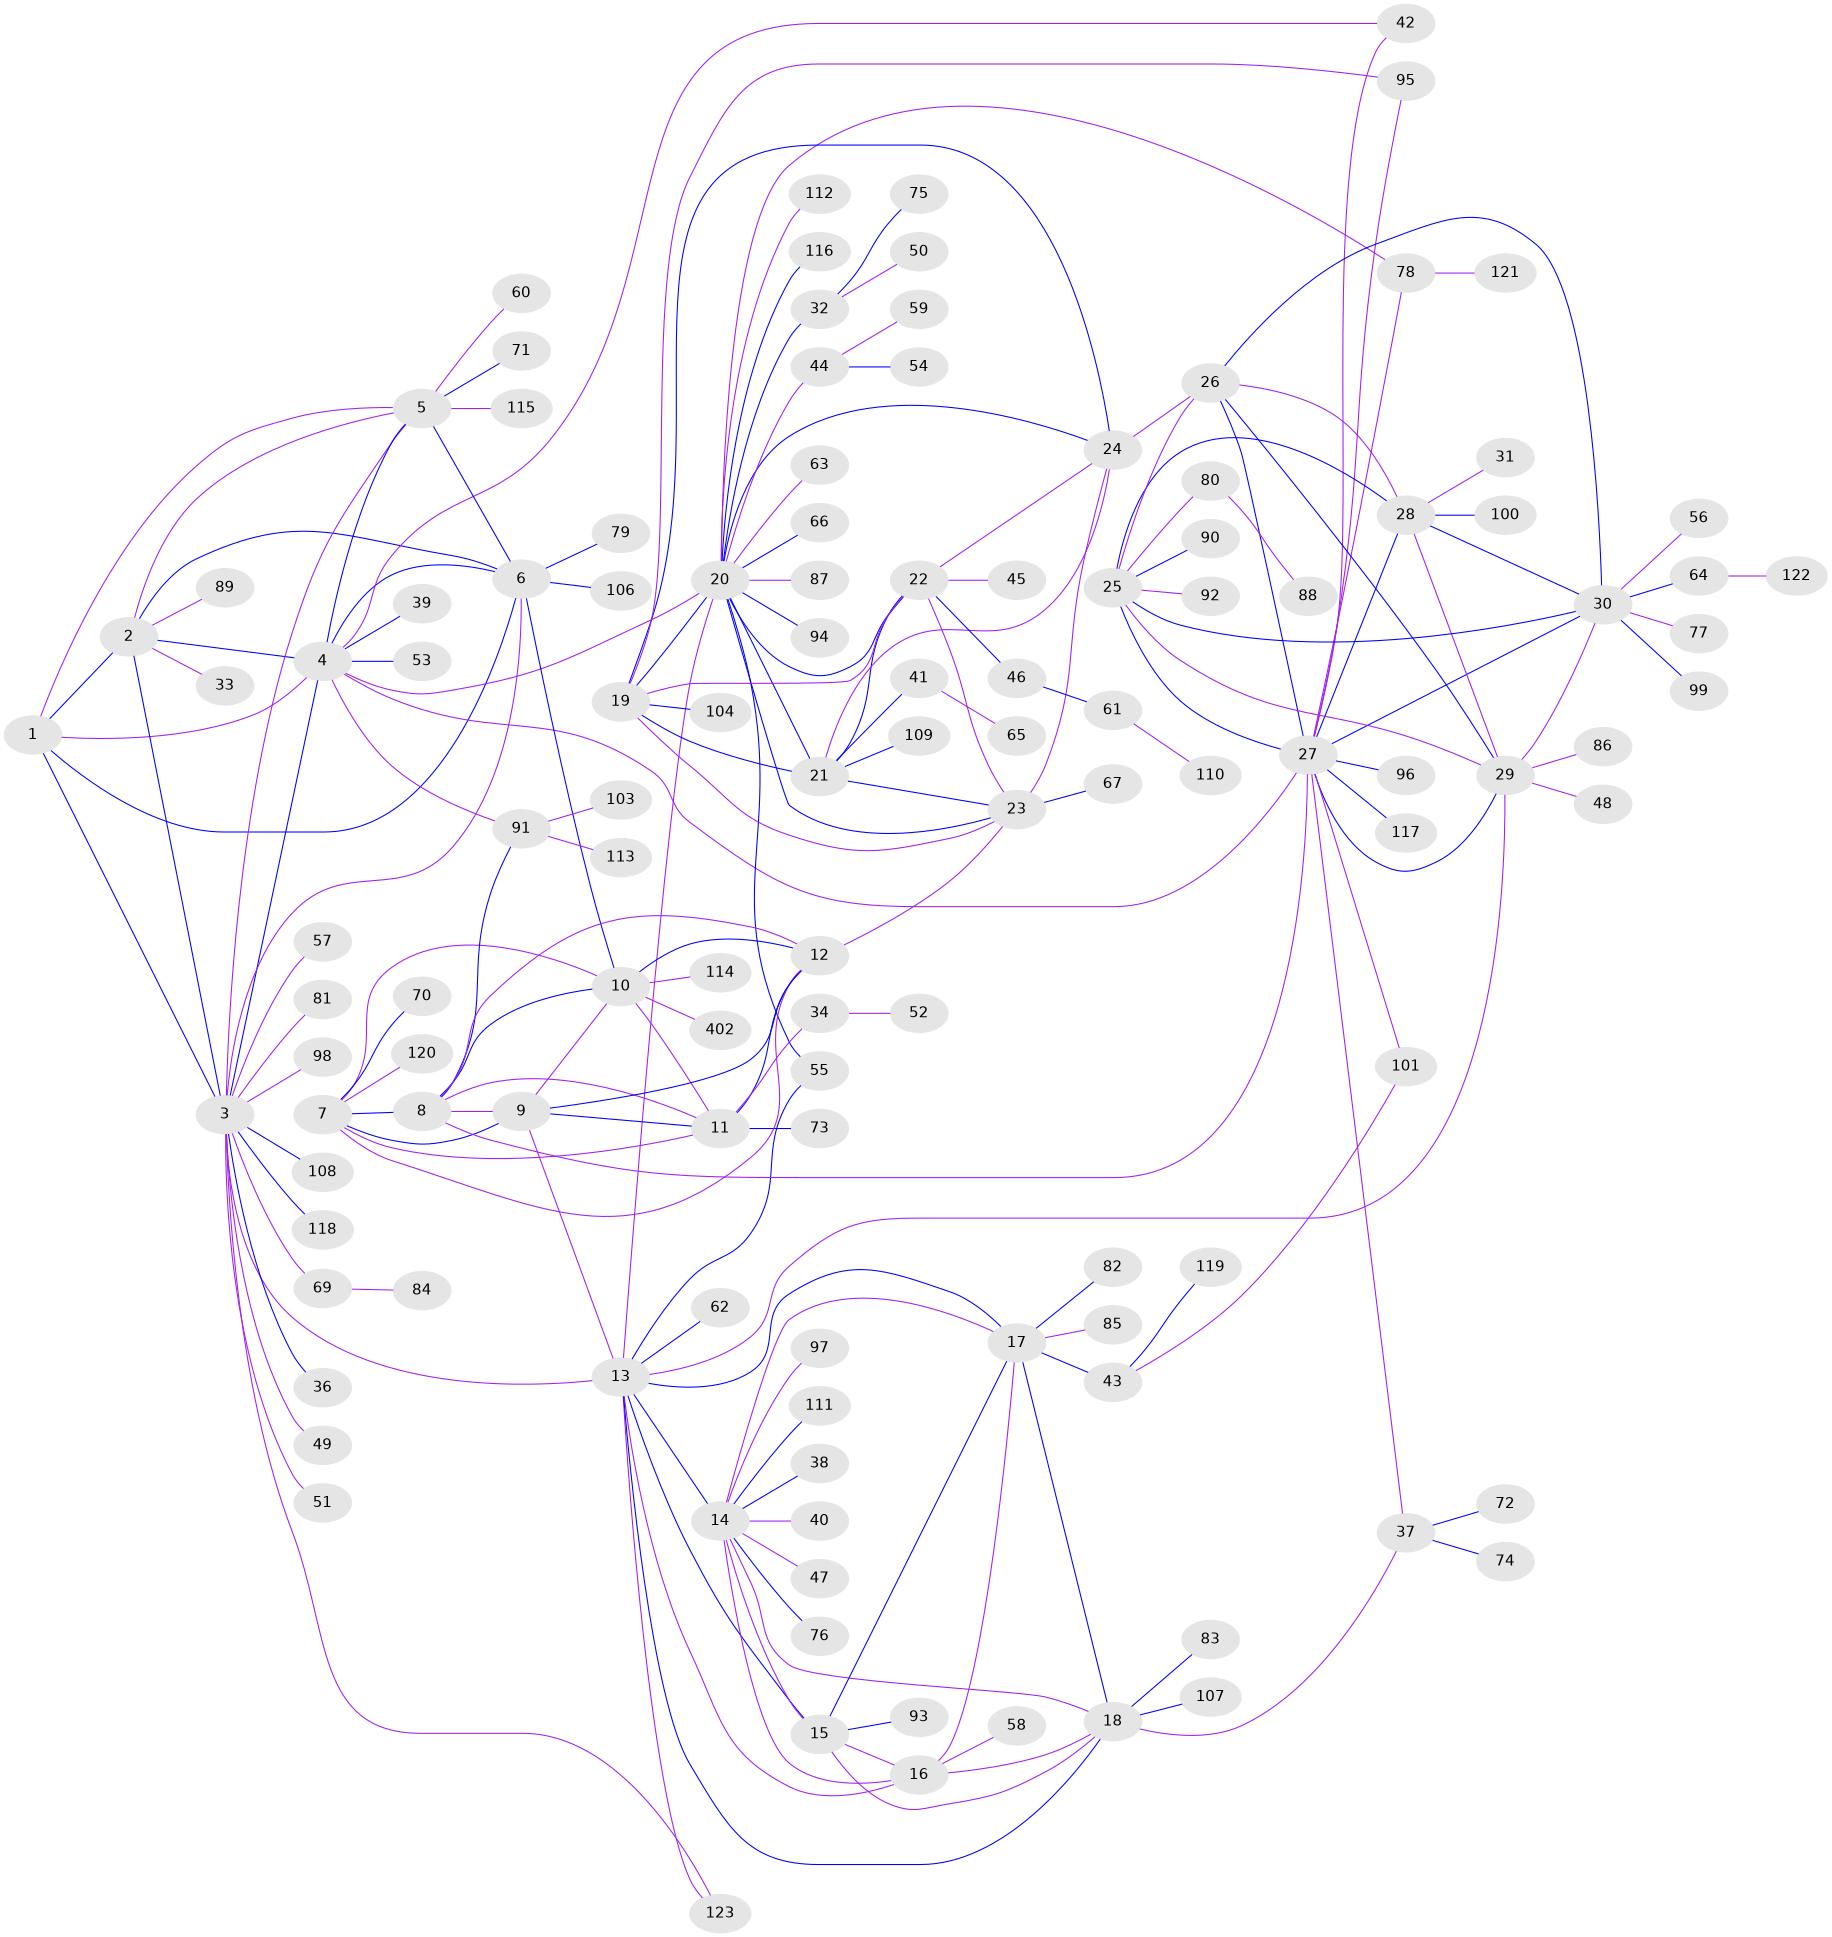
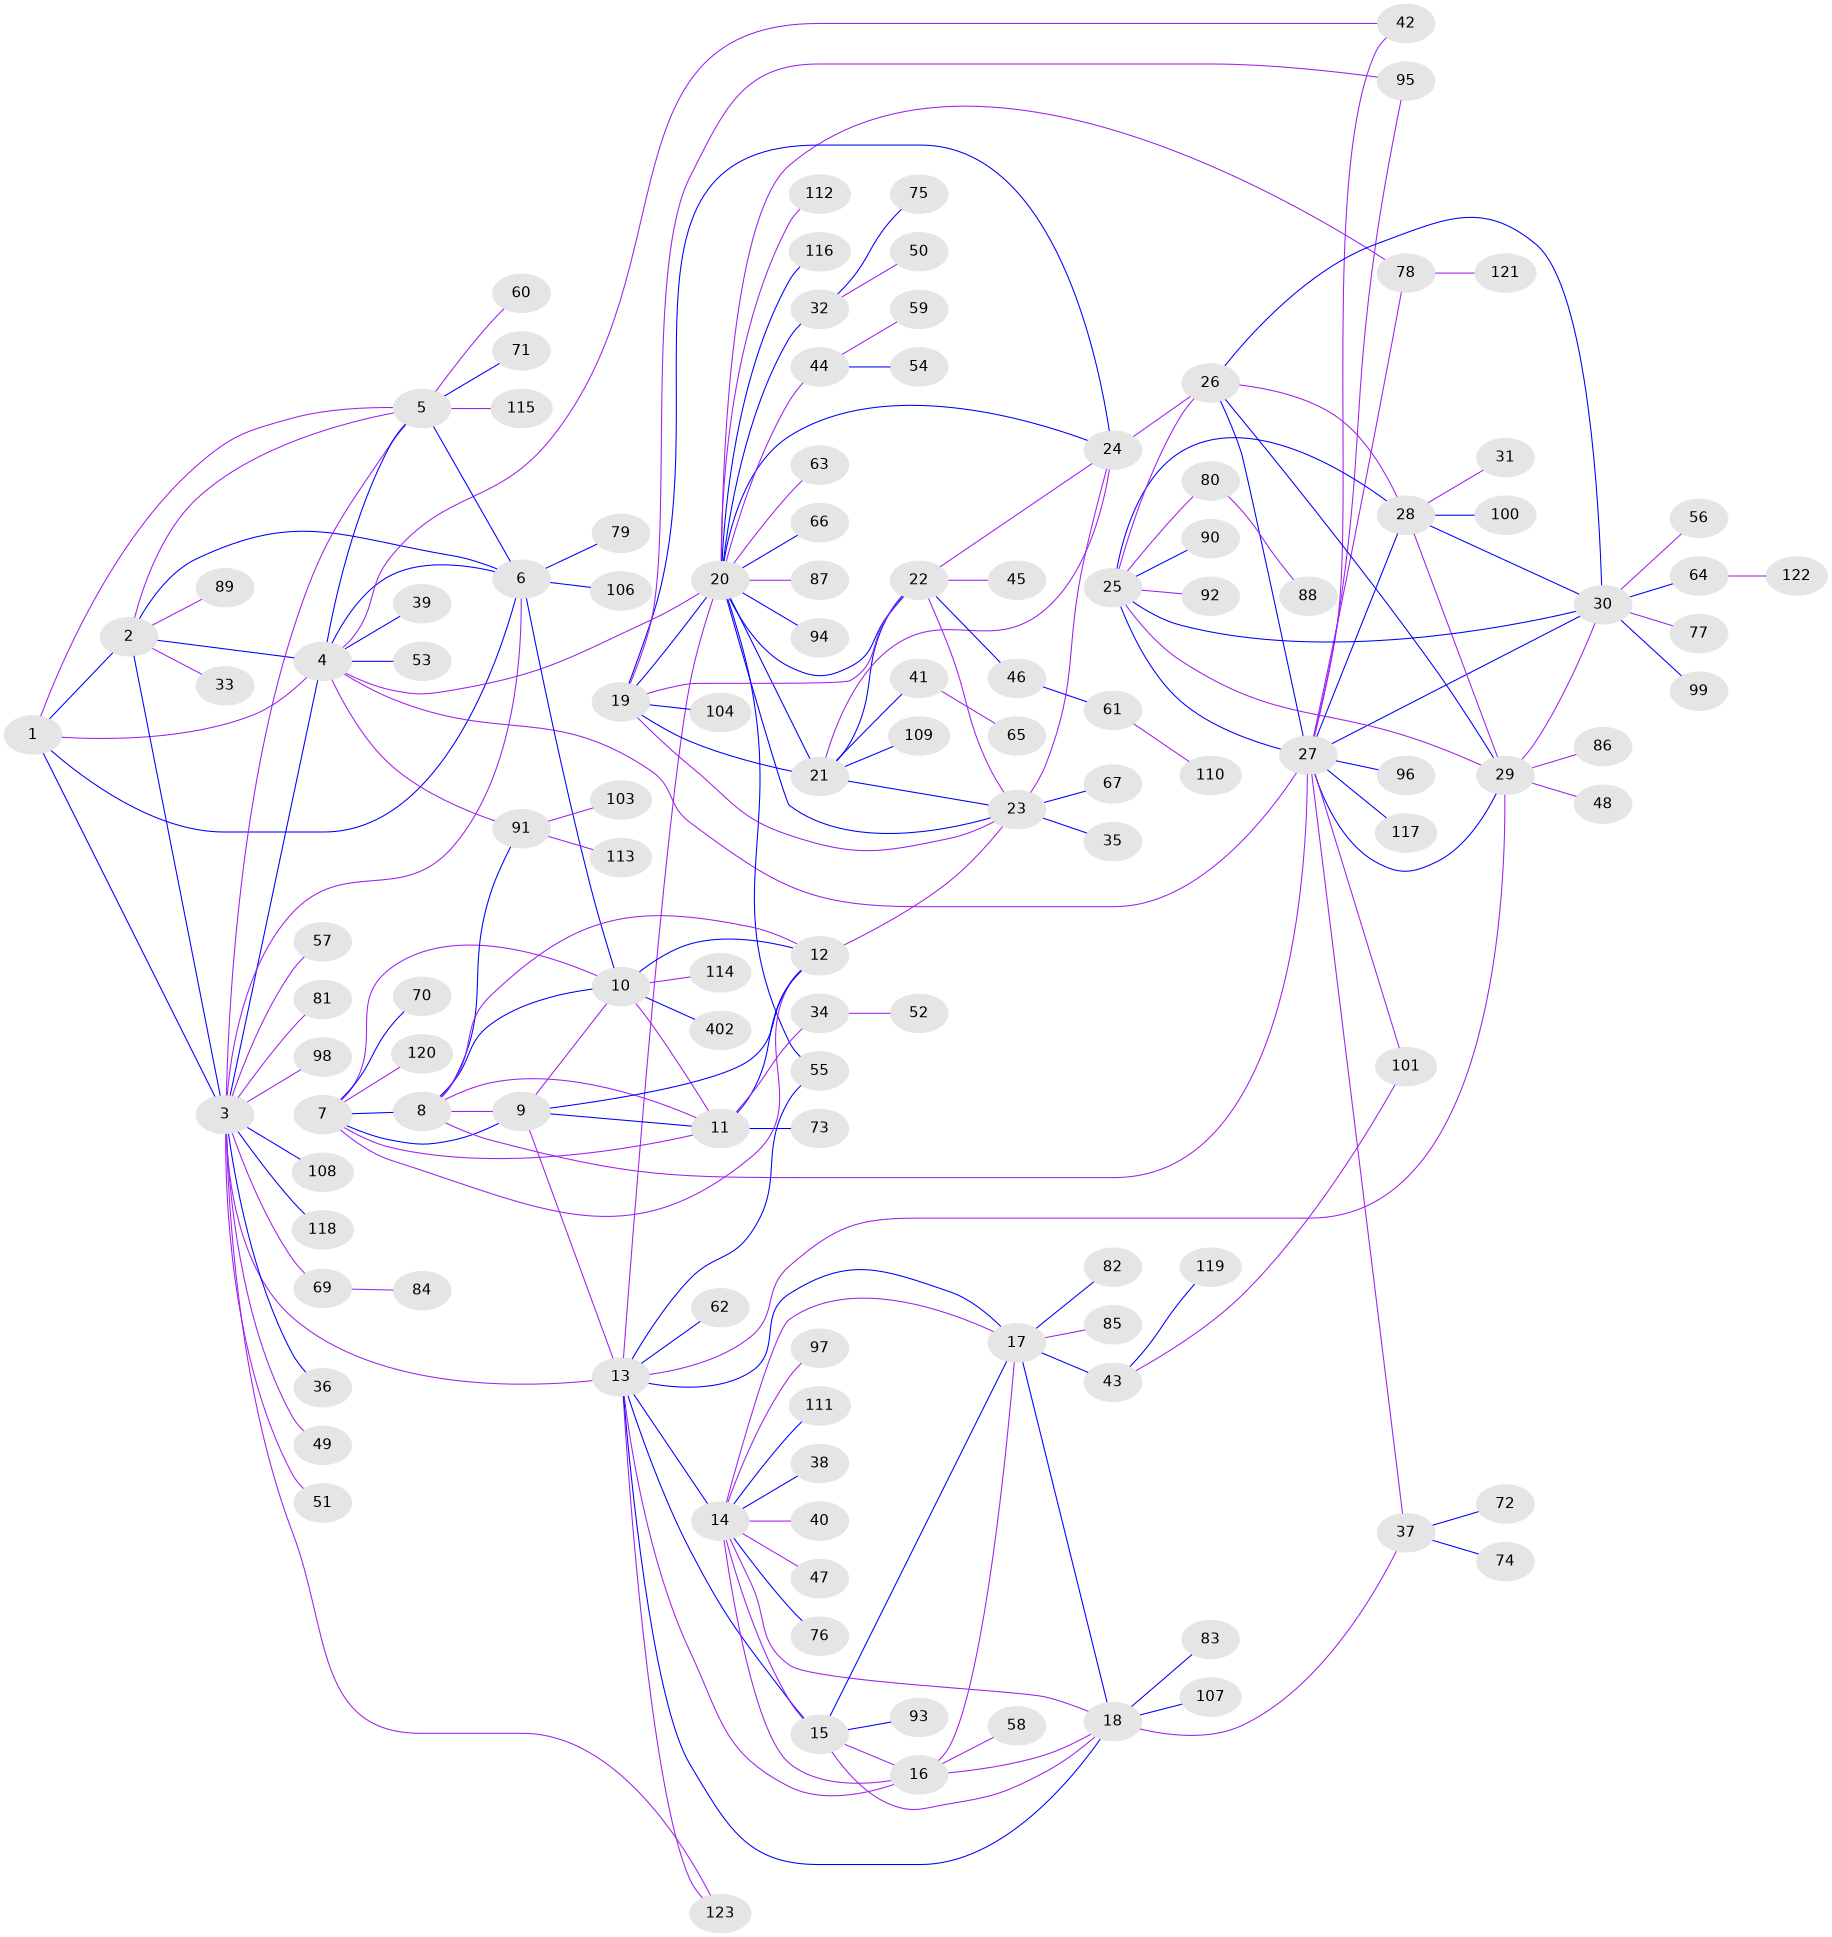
none -> (1113, 842)
(670, 1008) -> (670, 1008)
